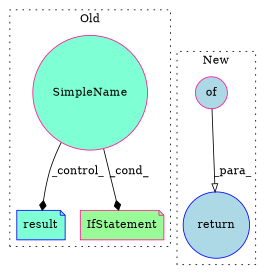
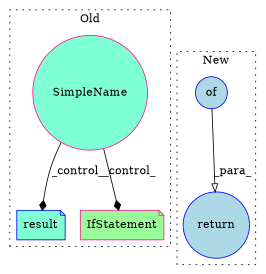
(211, 93) -> (211, 93)
(129, 171) -> (129, 171)
